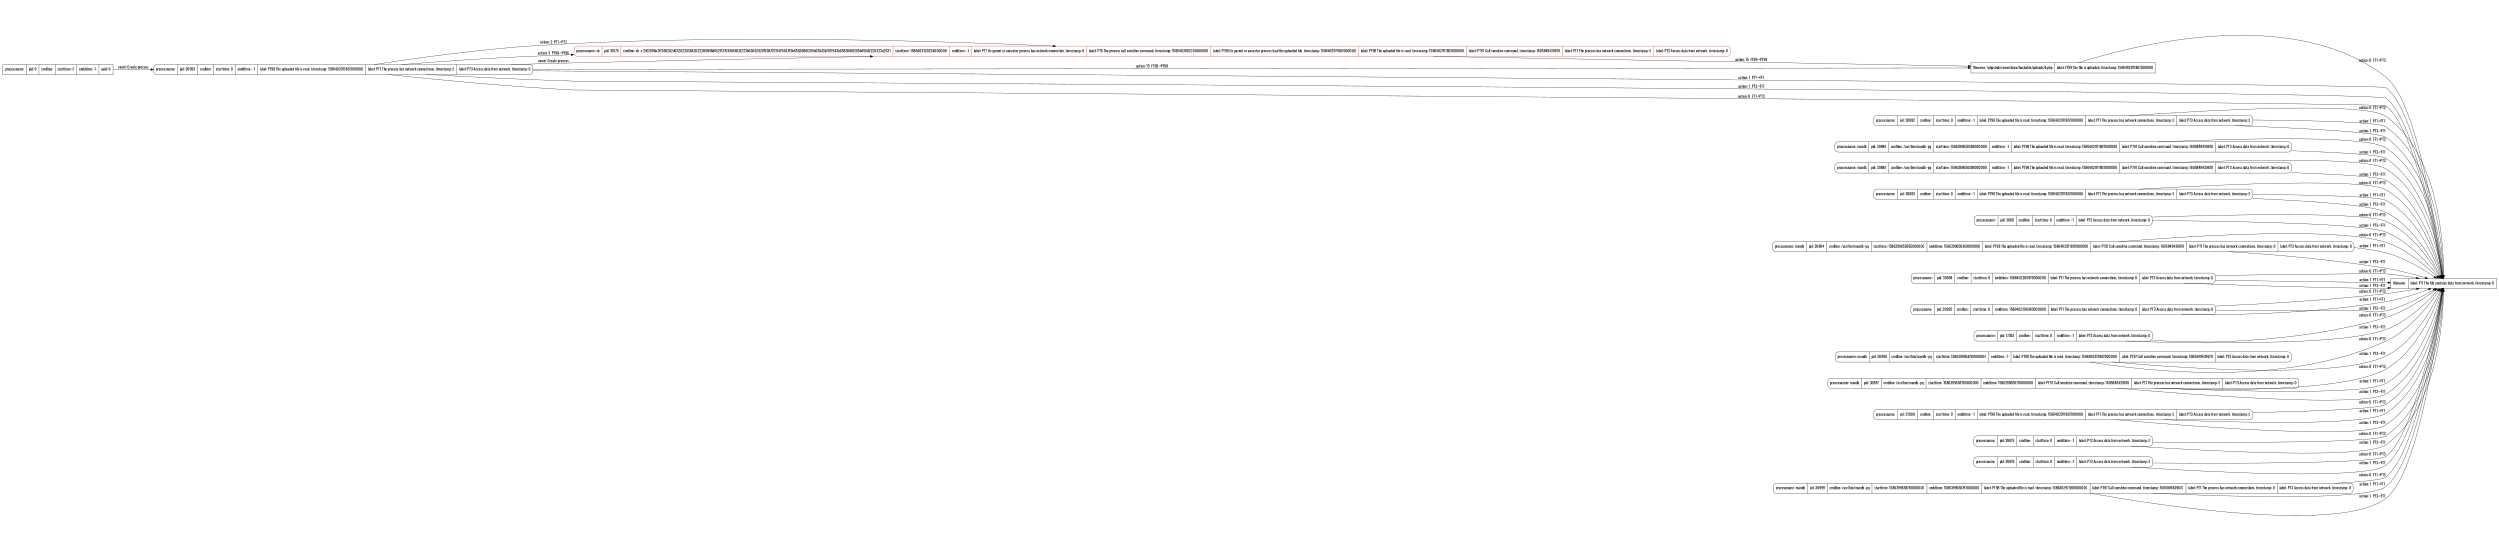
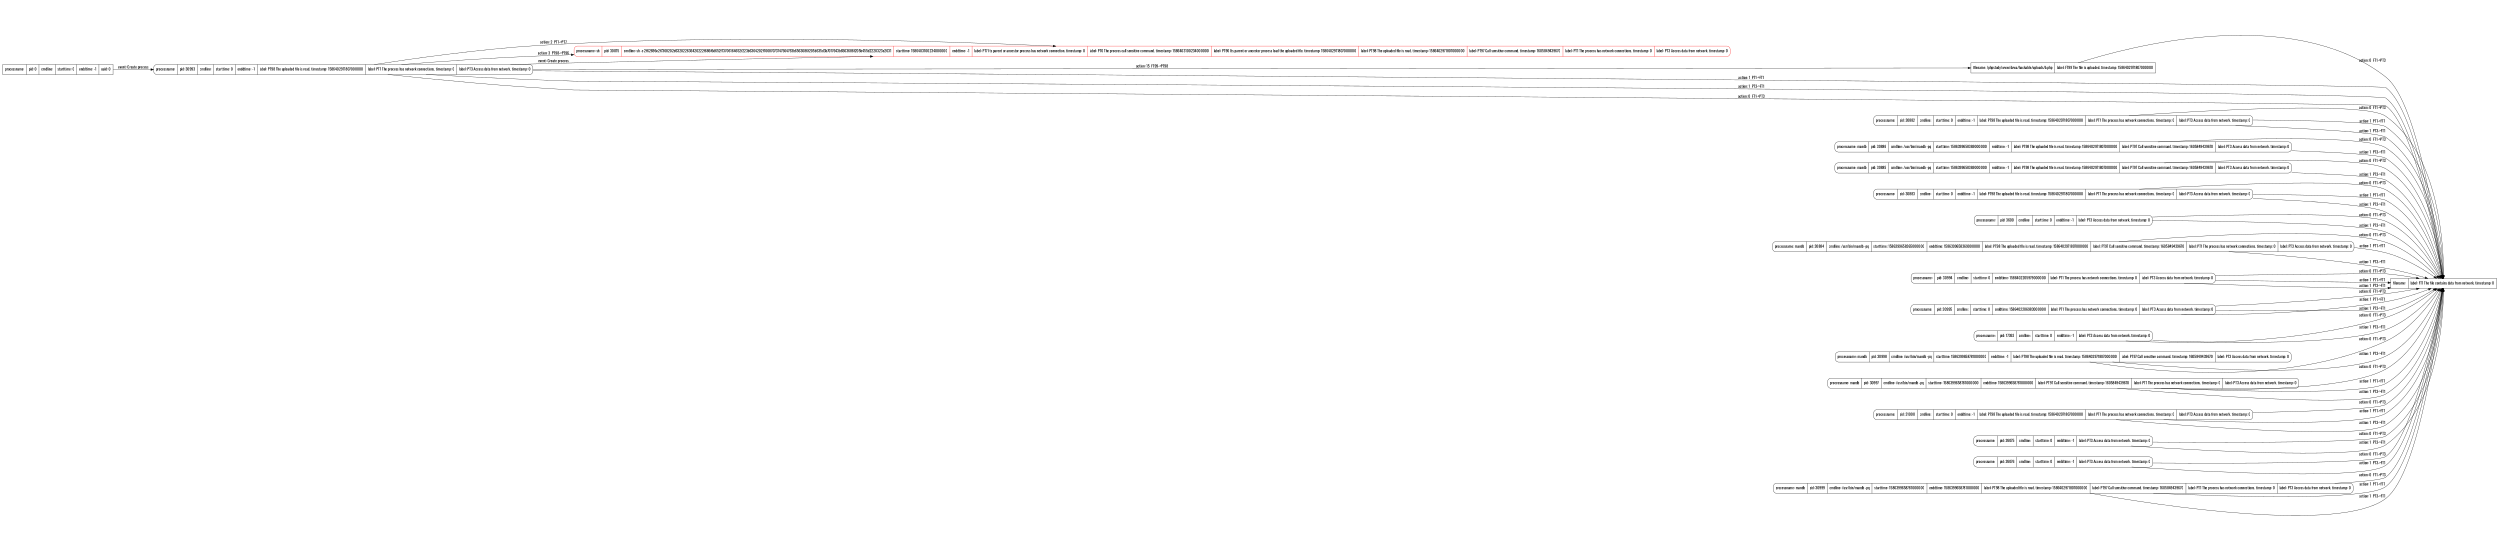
(611, 51) -> (612, 51)
(1701, 61) -> none
